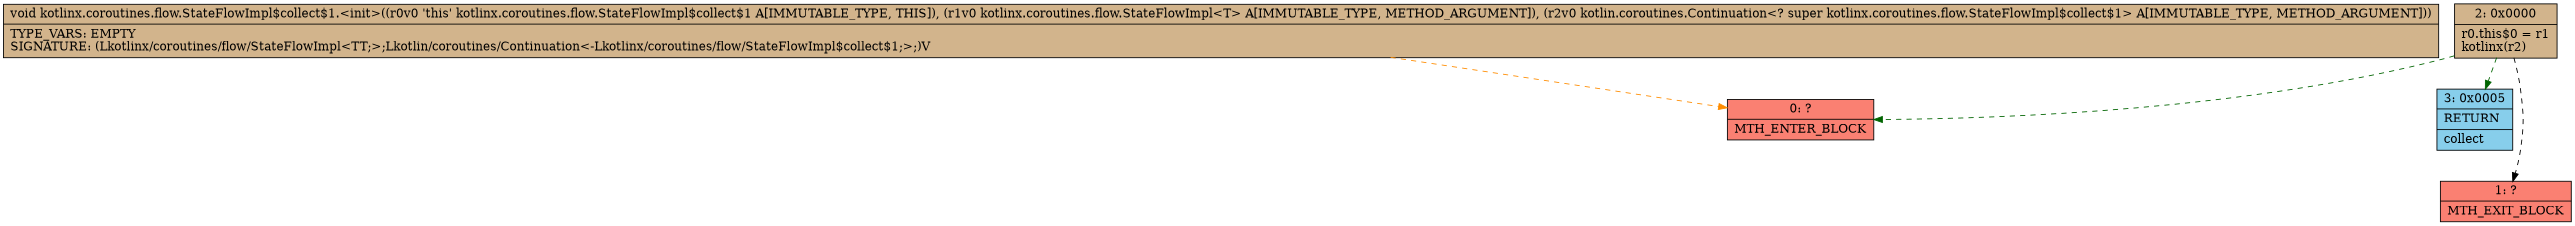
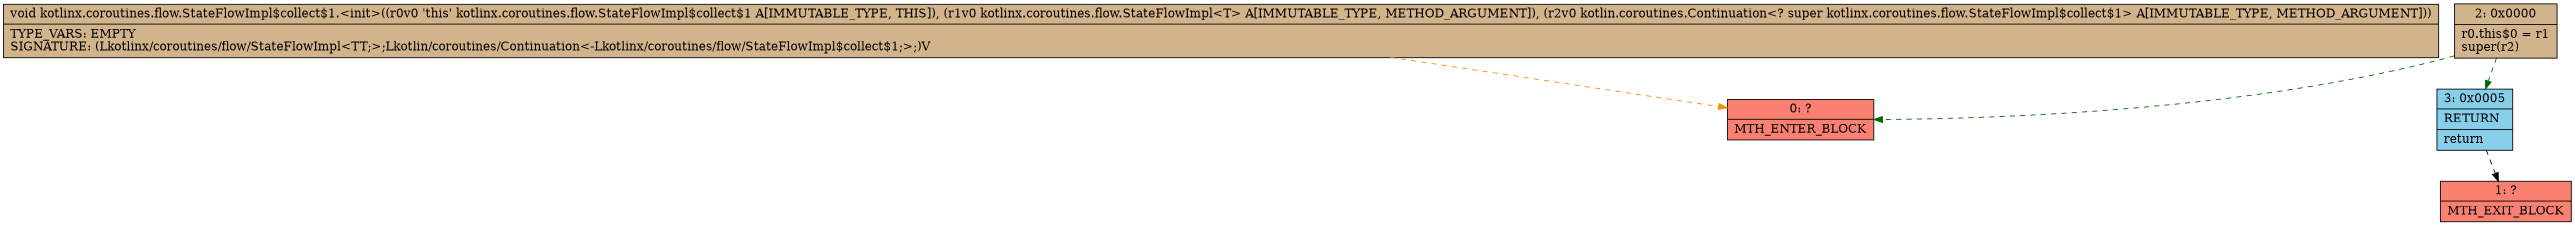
(2494, 47) -> (2490, 47)
(2523, 115) -> (2491, 162)
(2464, 140) -> (2464, 140)
